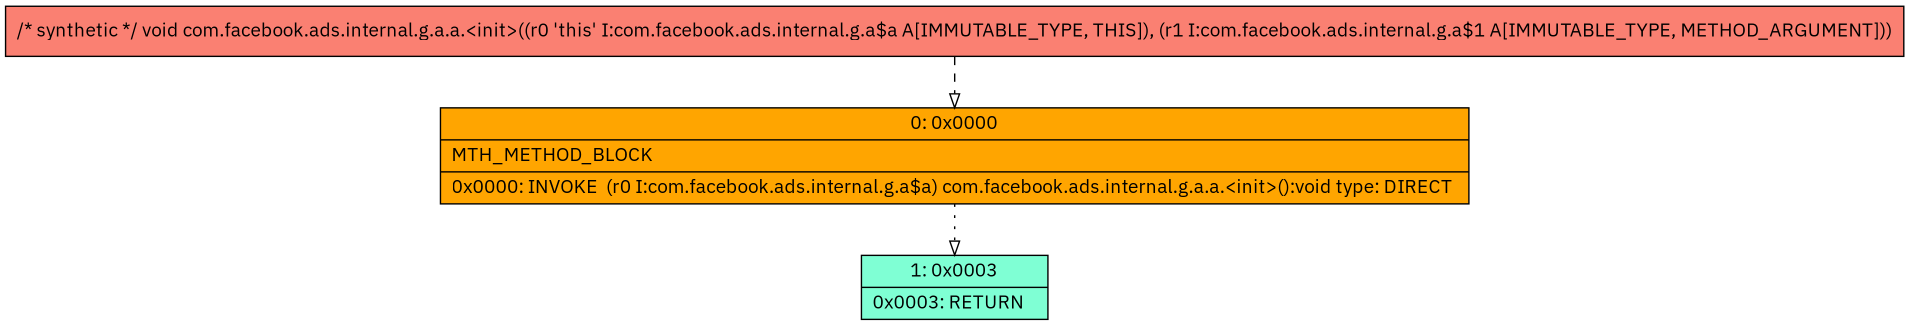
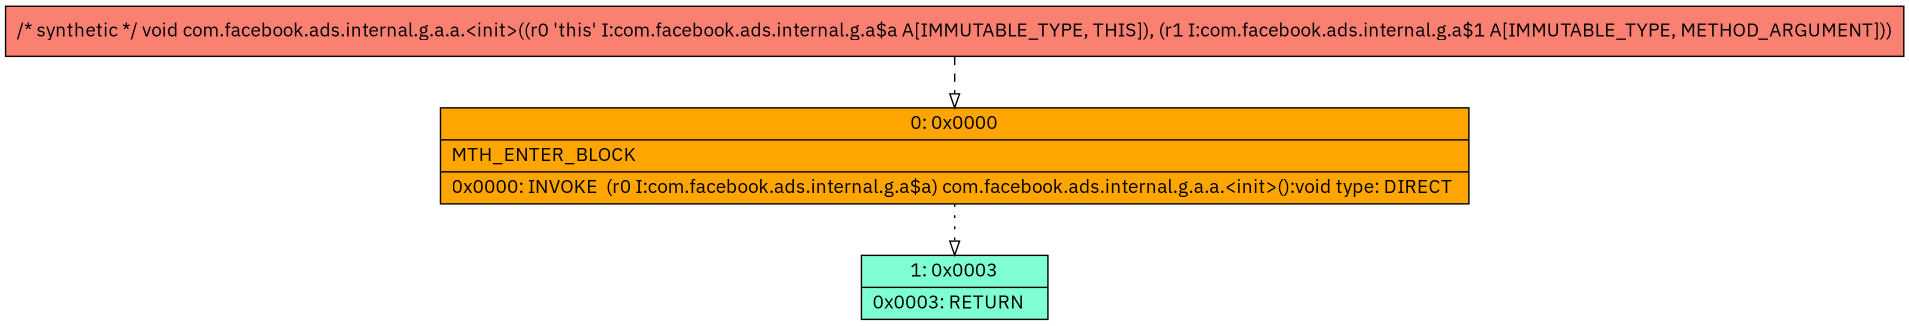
(552, 155) -> (544, 155)
